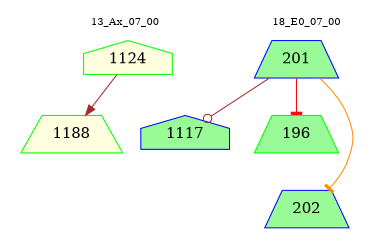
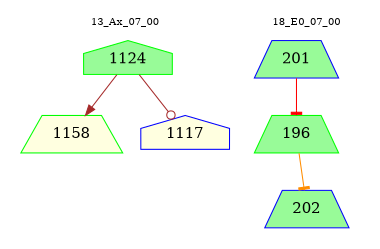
(128, 59) -> (128, 59)
(232, 103) -> (154, 93)
(352, 130) -> (301, 169)
(72, 134) -> (72, 134)
(185, 134) -> (185, 134)
